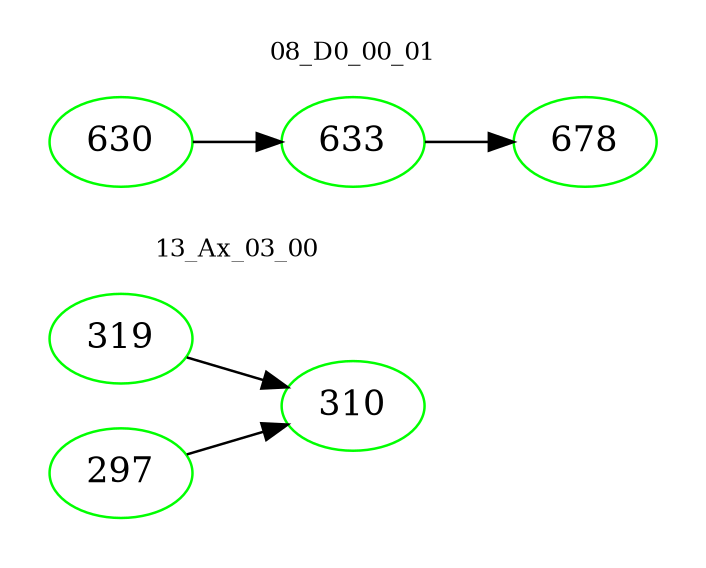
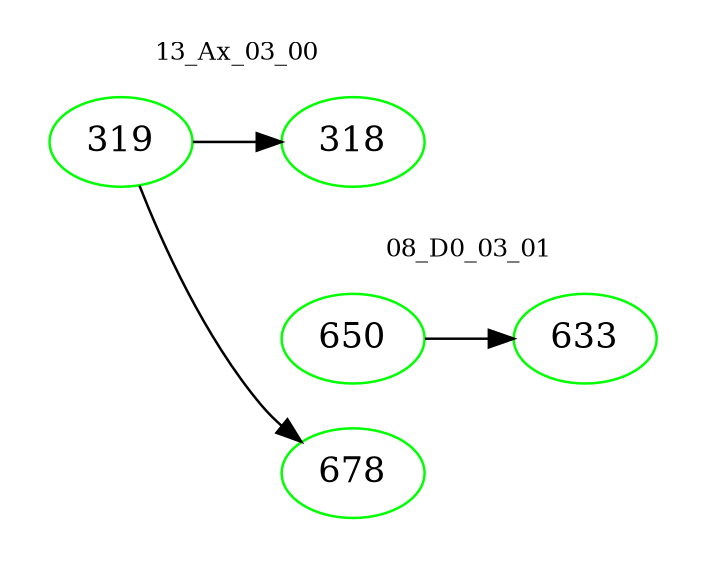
(353, 54) -> (469, 250)
(121, 142) -> (353, 339)
(457, 142) -> (199, 313)
(353, 406) -> (353, 142)
(121, 473) -> none
